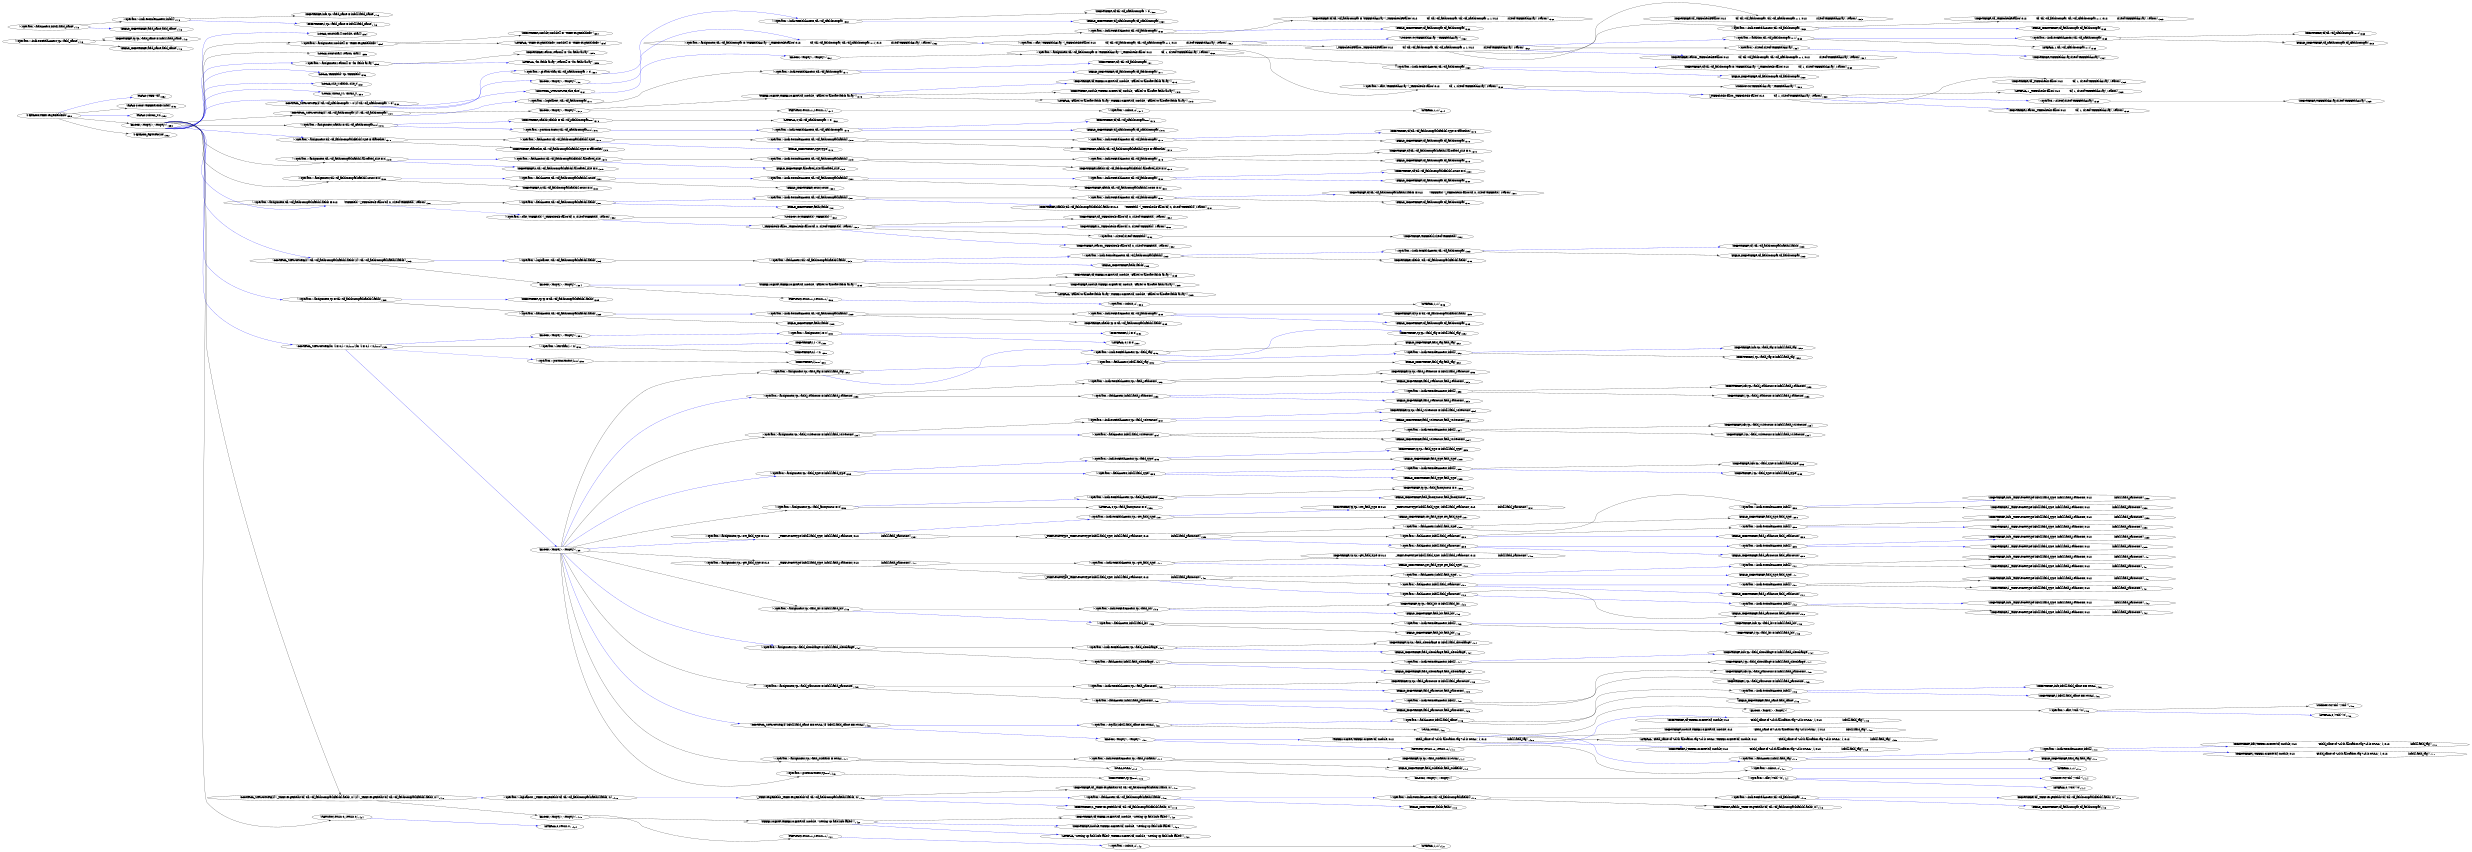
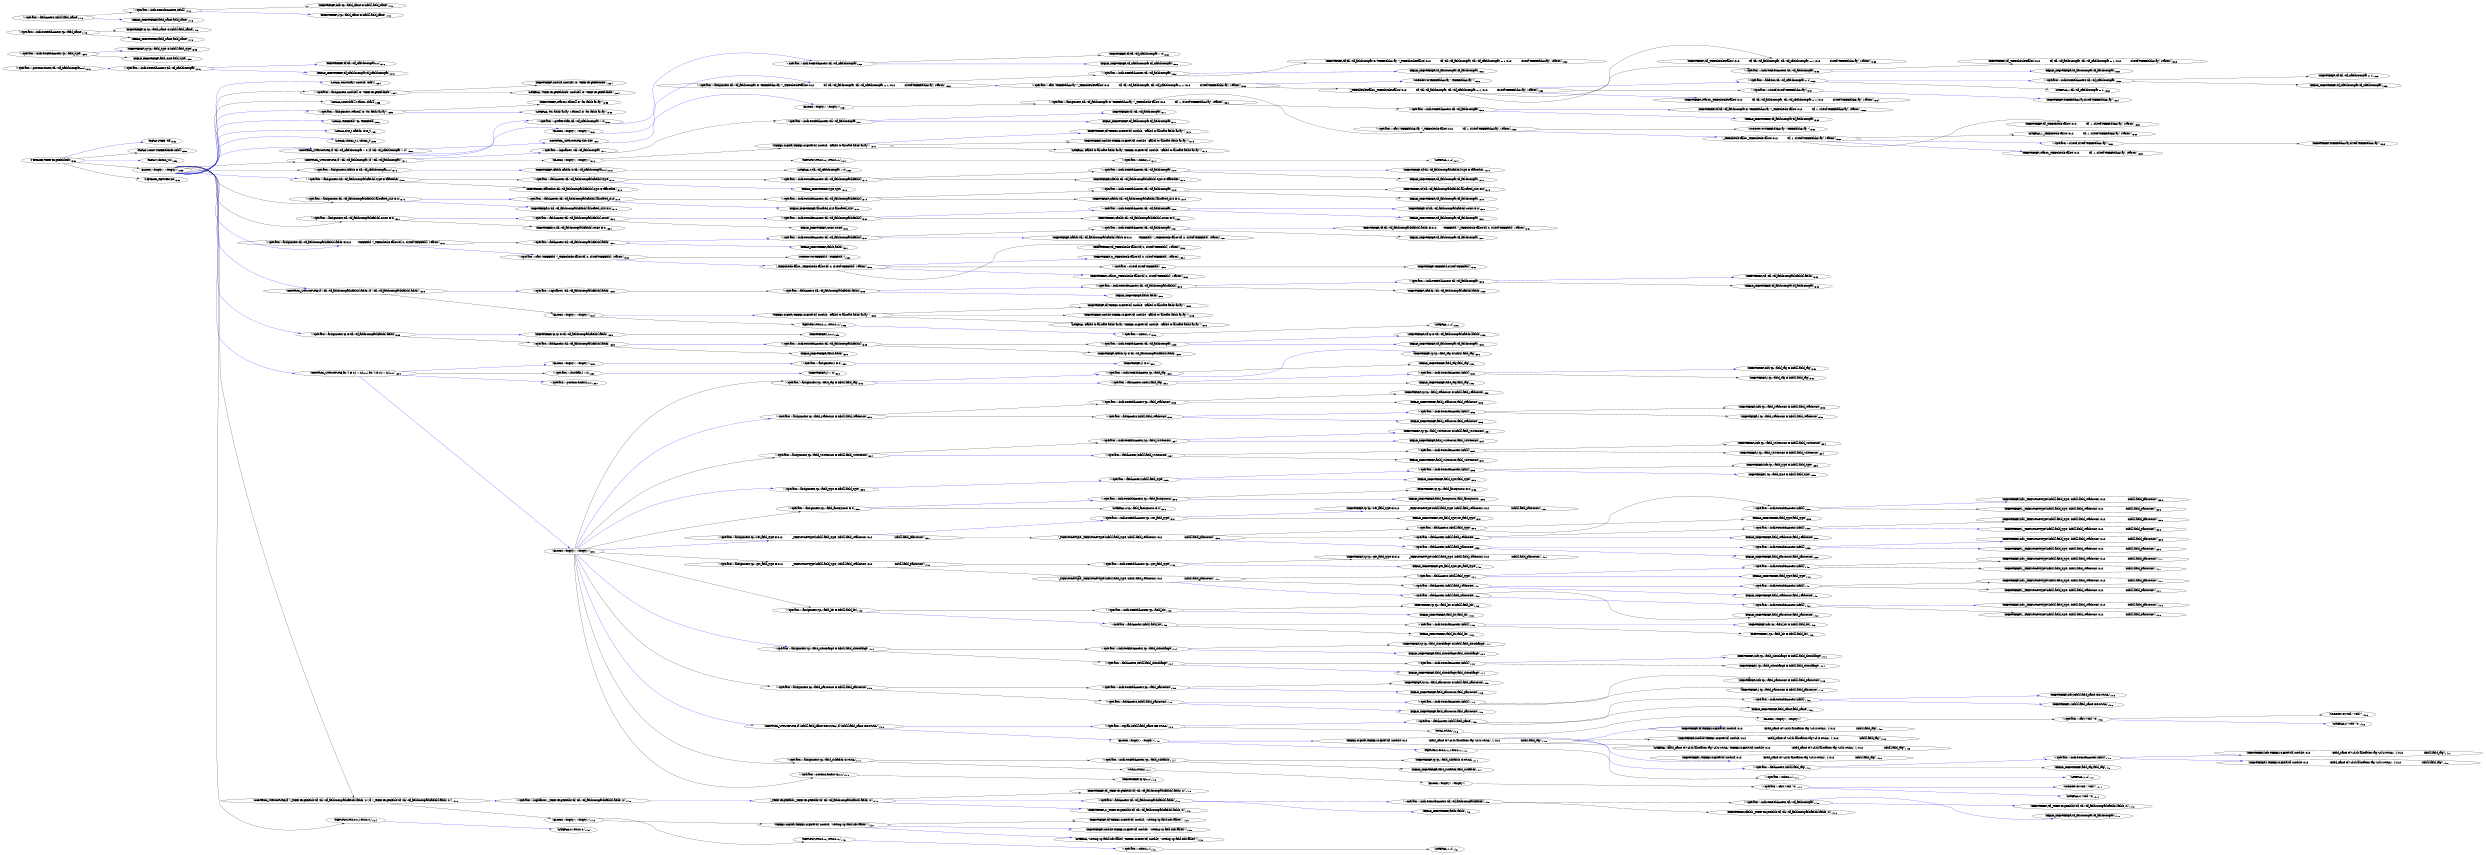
(452, 128) -> none
(1126, 343) -> none
(811, 353) -> none
(690, 362) -> (713, 335)
(970, 466) -> none
